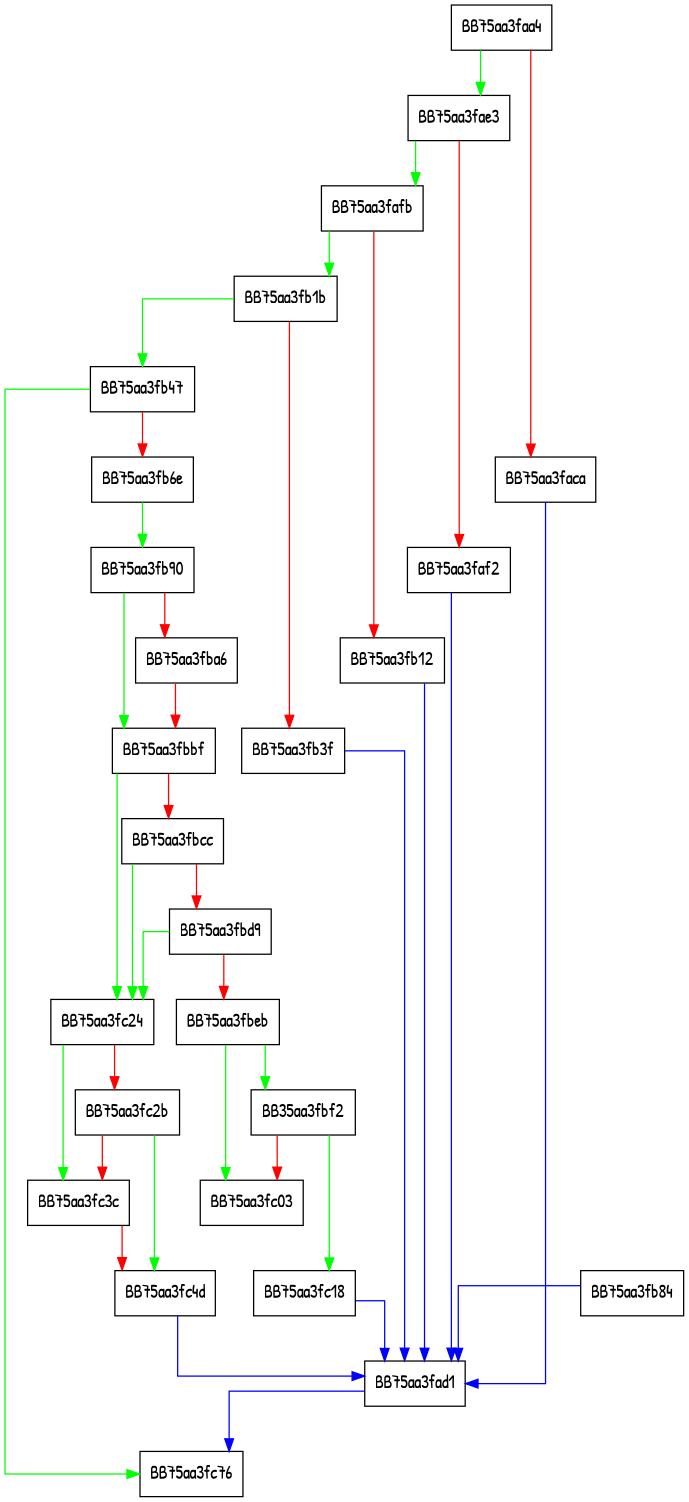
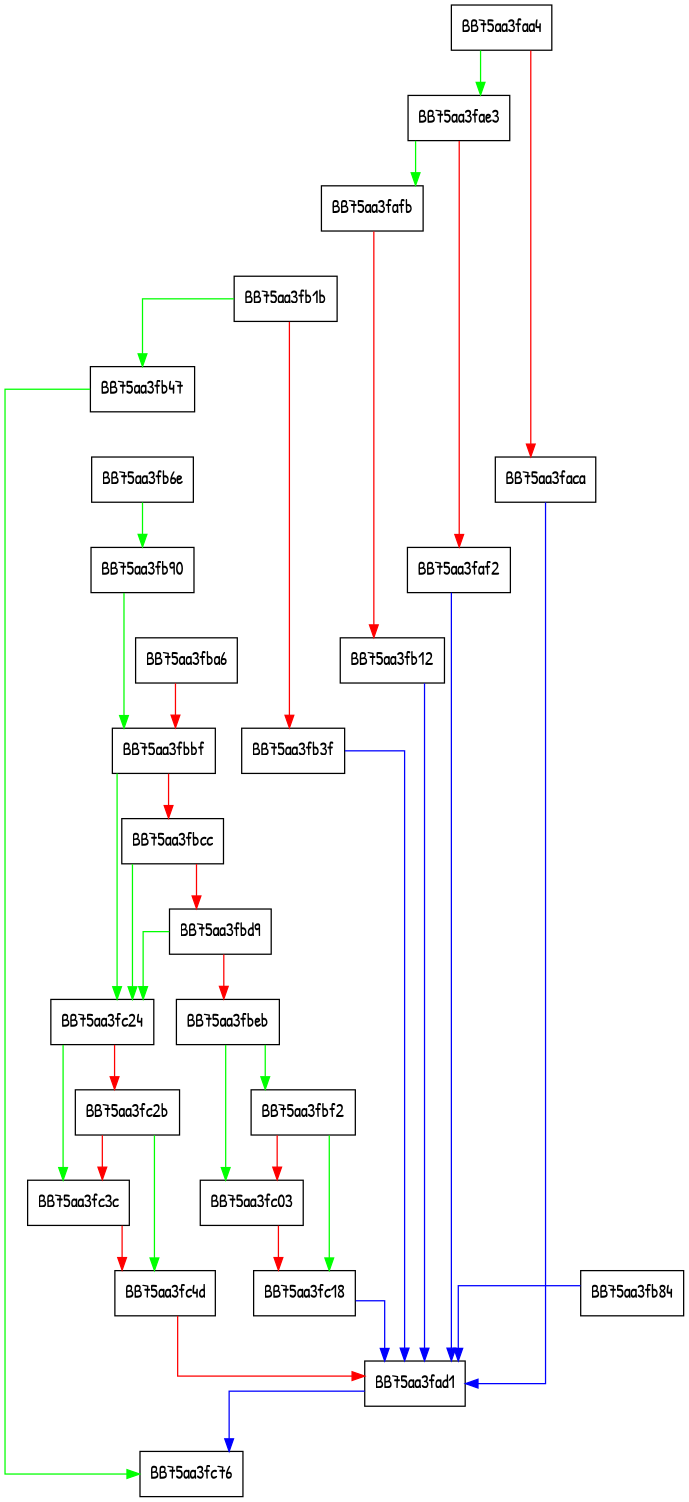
(329, 247) -> none
(143, 428) -> none
(165, 609) -> none
(303, 1112) -> (303, 1112)
none -> (278, 1242)
(235, 1376) -> (235, 1376)
